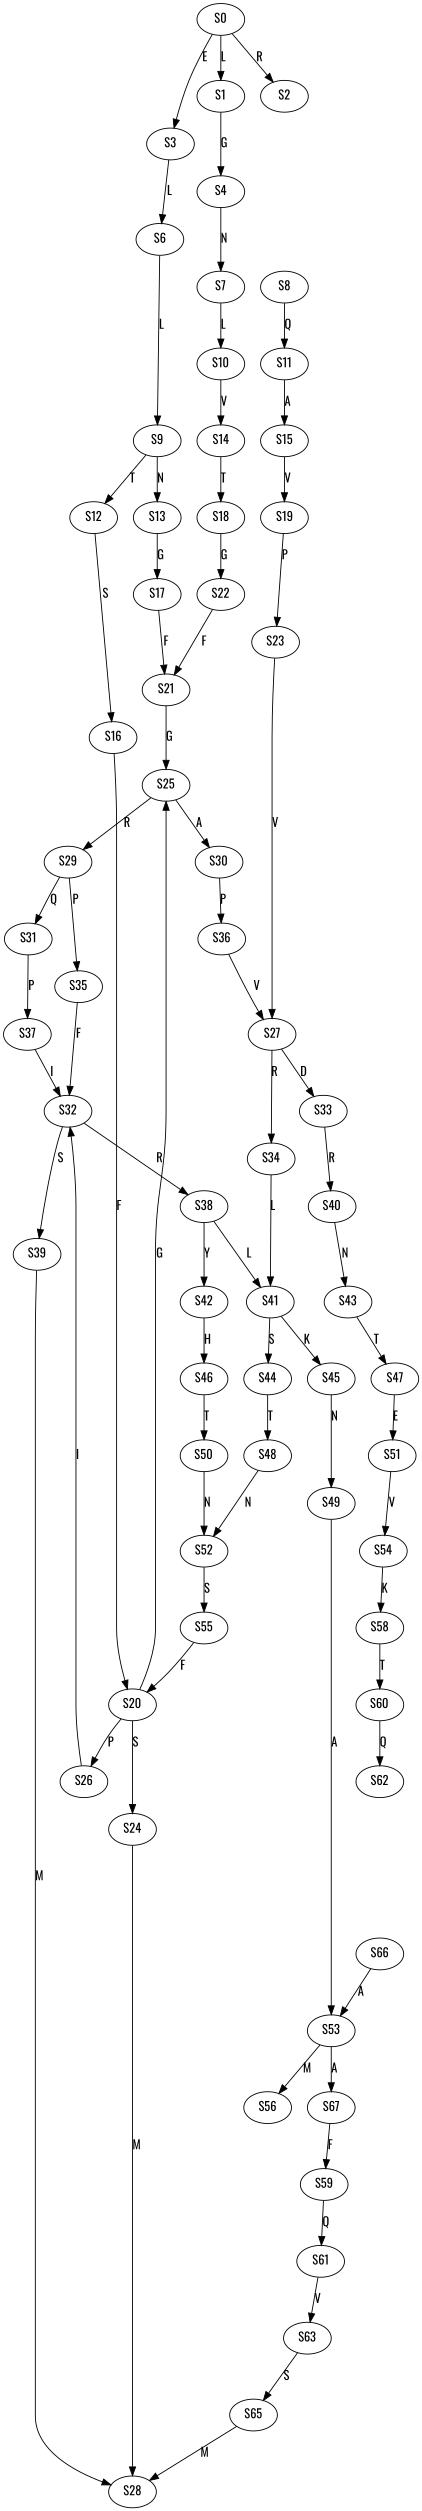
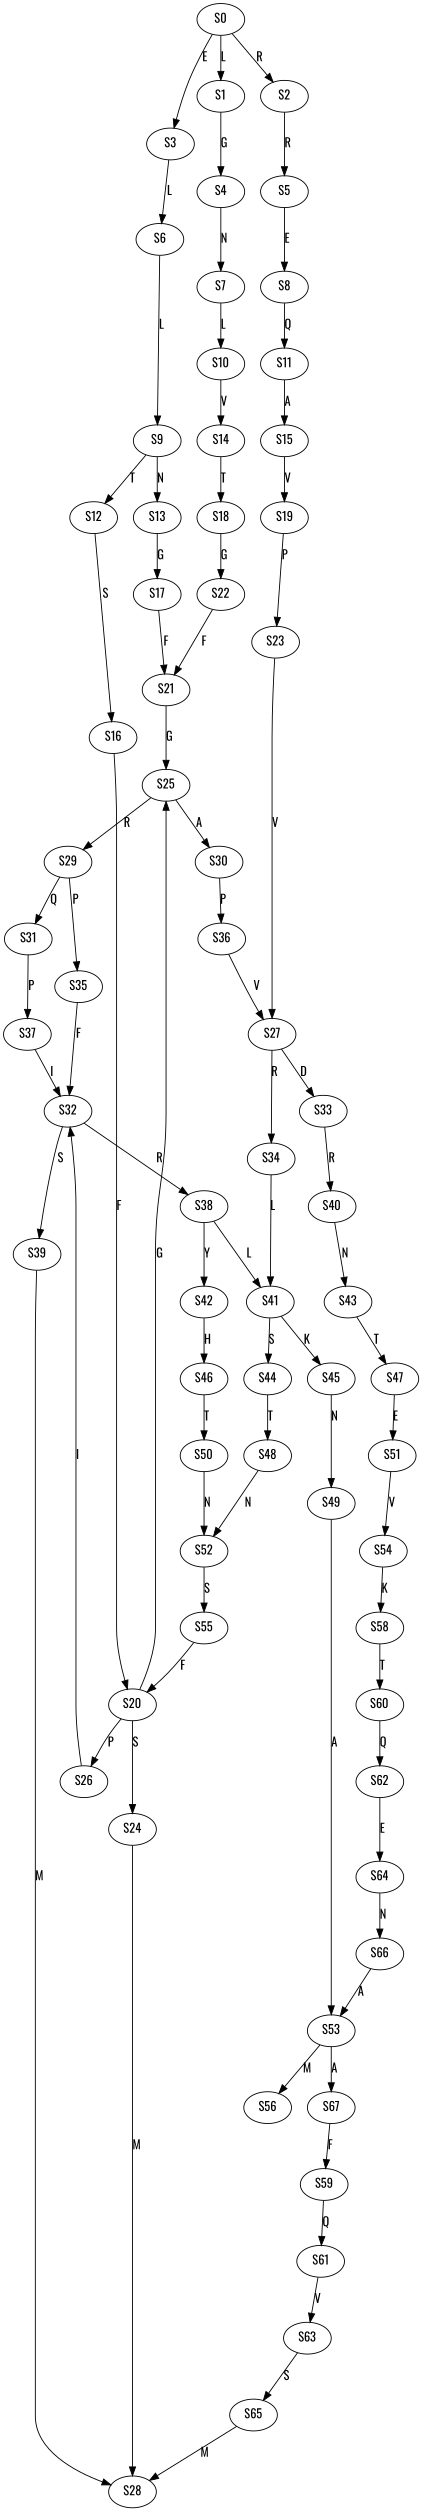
none -> (284, 192)
none -> (380, 1877)
